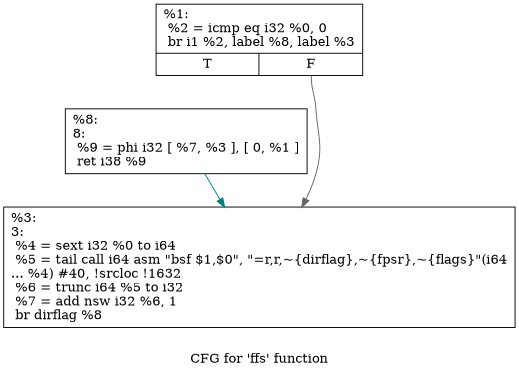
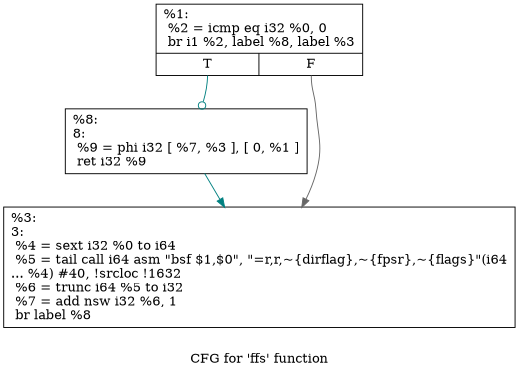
none -> (206, 89)
(110, 162) -> (110, 162)
(57, 315) -> (51, 315)
